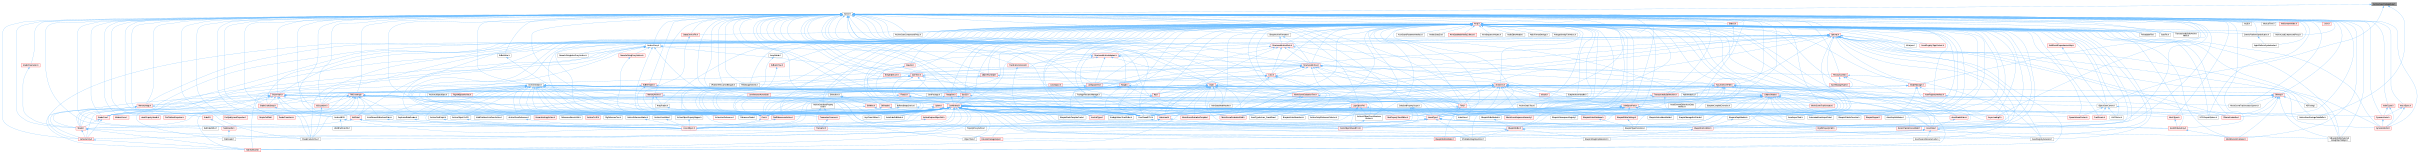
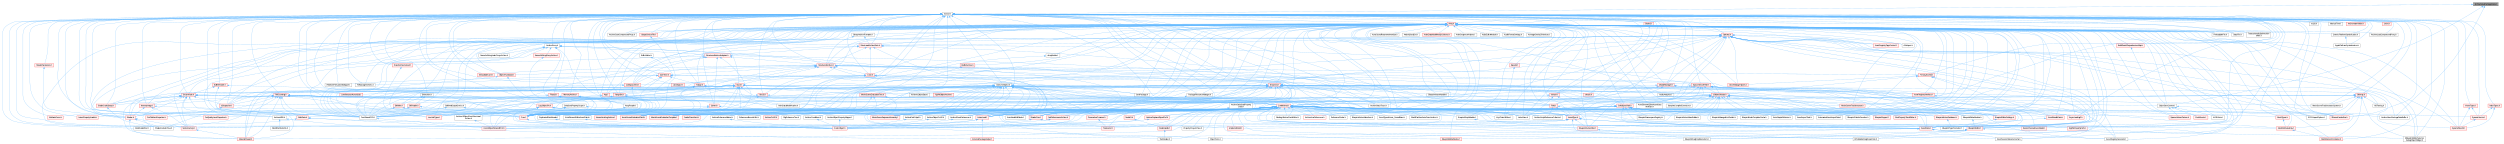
(1451, 80) -> (1408, 78)
(1665, 95) -> (1555, 95)
(94, 122) -> (1134, 126)
